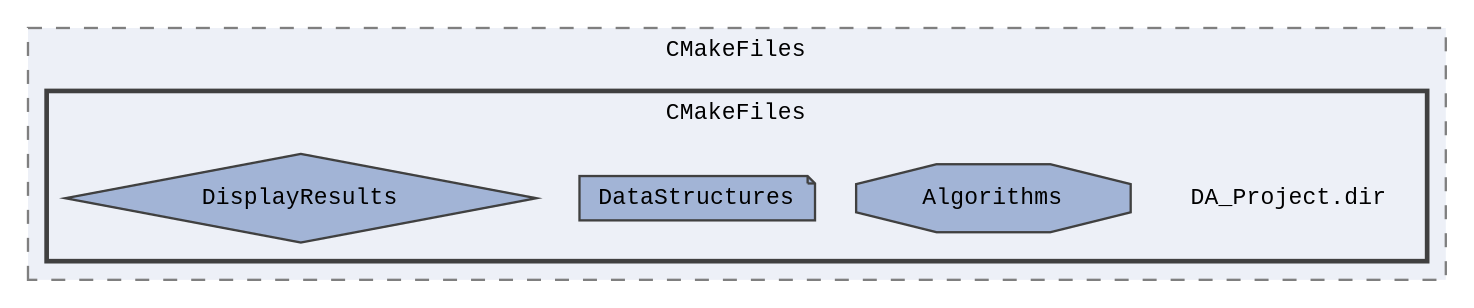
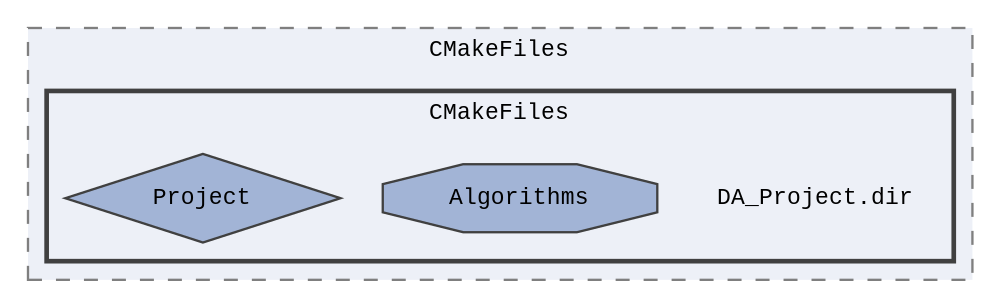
(301, 198) -> (203, 198)
(697, 198) -> none
